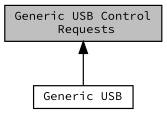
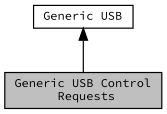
(83, 70) -> (83, 56)
